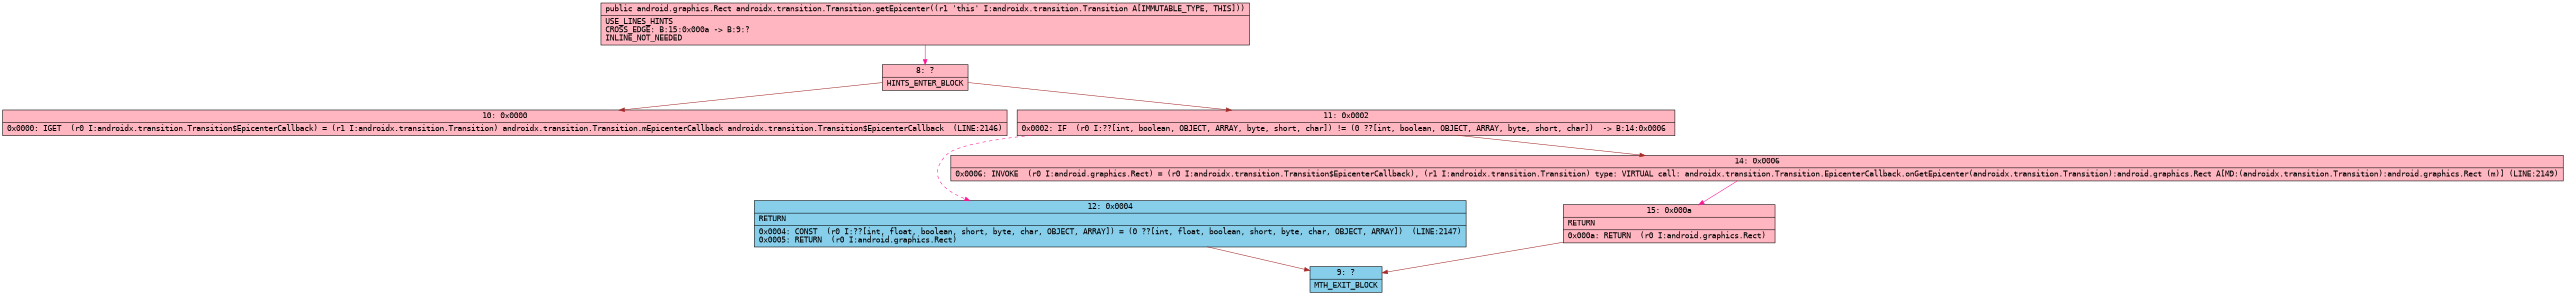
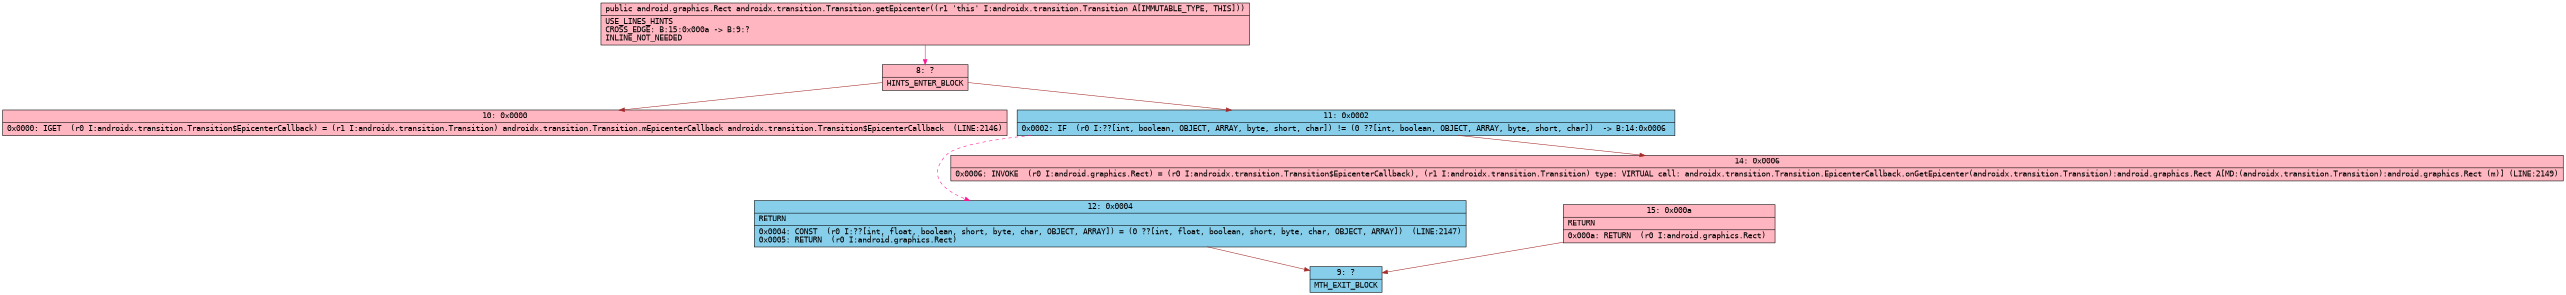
(1346, 123) -> (1346, 123)
(1720, 191) -> none
